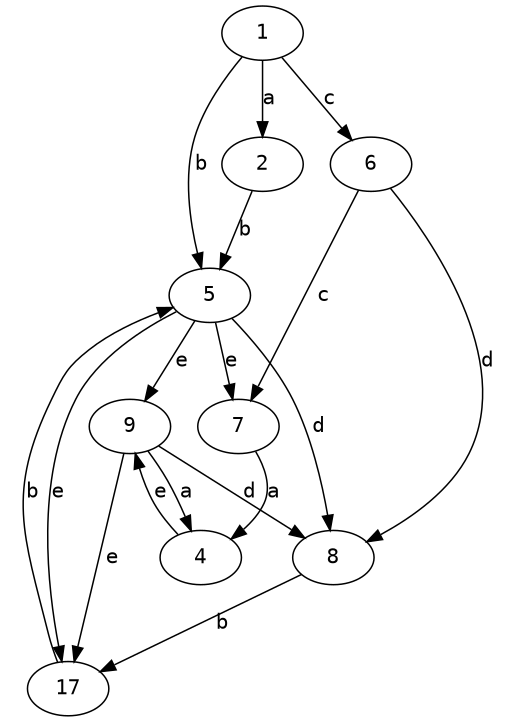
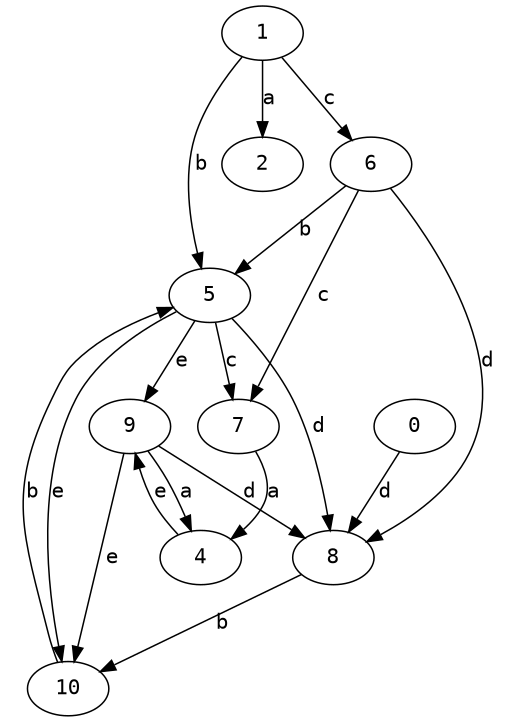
(239, 223) -> (297, 225)
(232, 361) -> (232, 361)
none -> (415, 426)
(68, 689) -> (68, 689)
